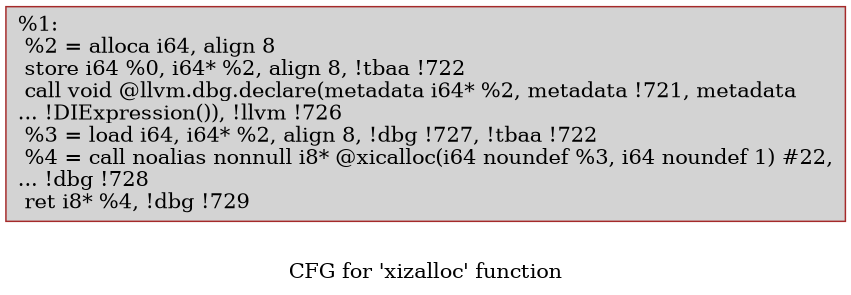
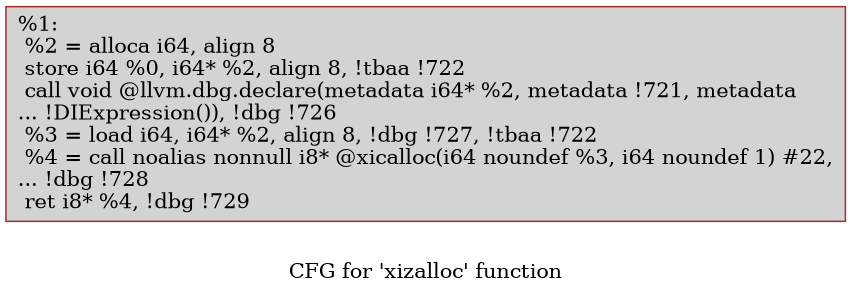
(181, 113) -> (178, 113)
